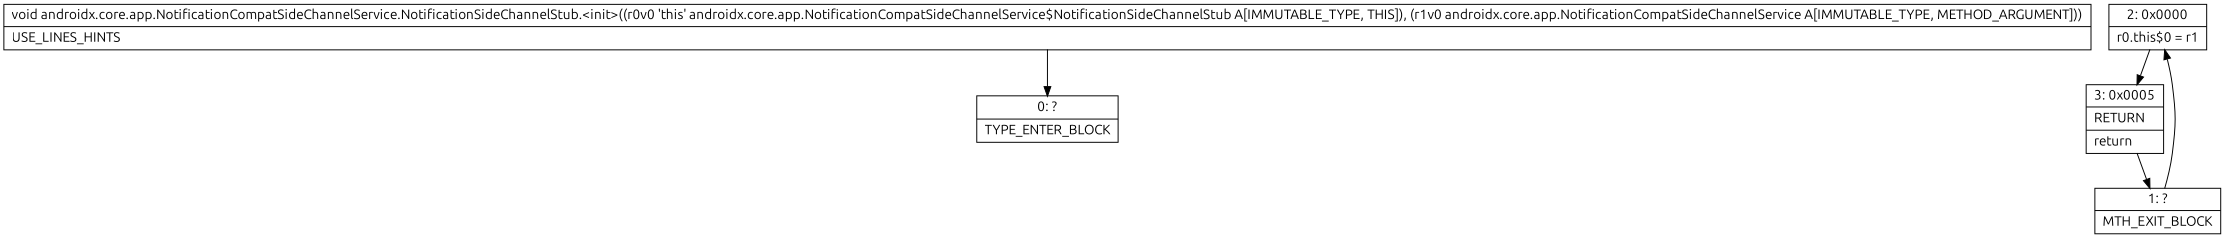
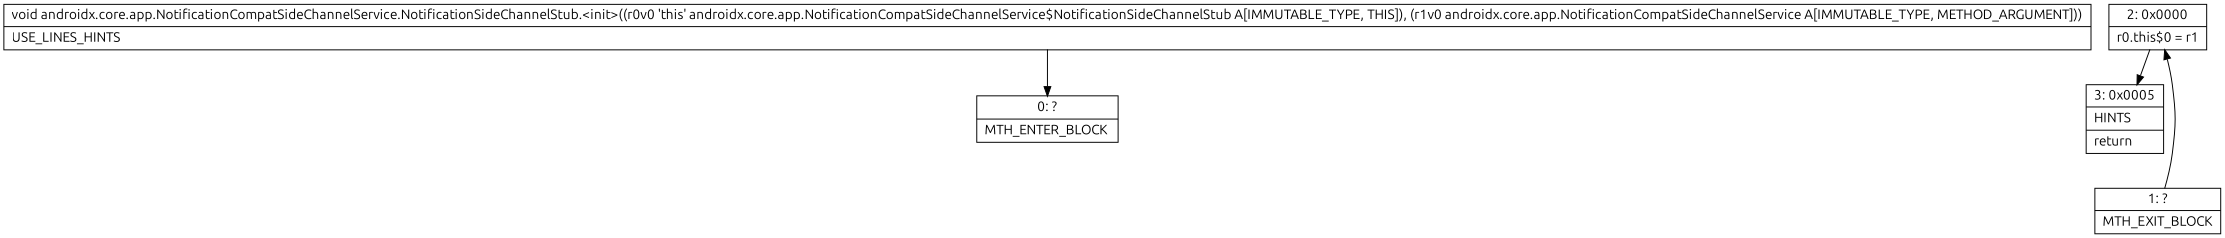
(2120, 118) -> (2113, 118)
(1047, 130) -> (1046, 130)
(2142, 166) -> none
